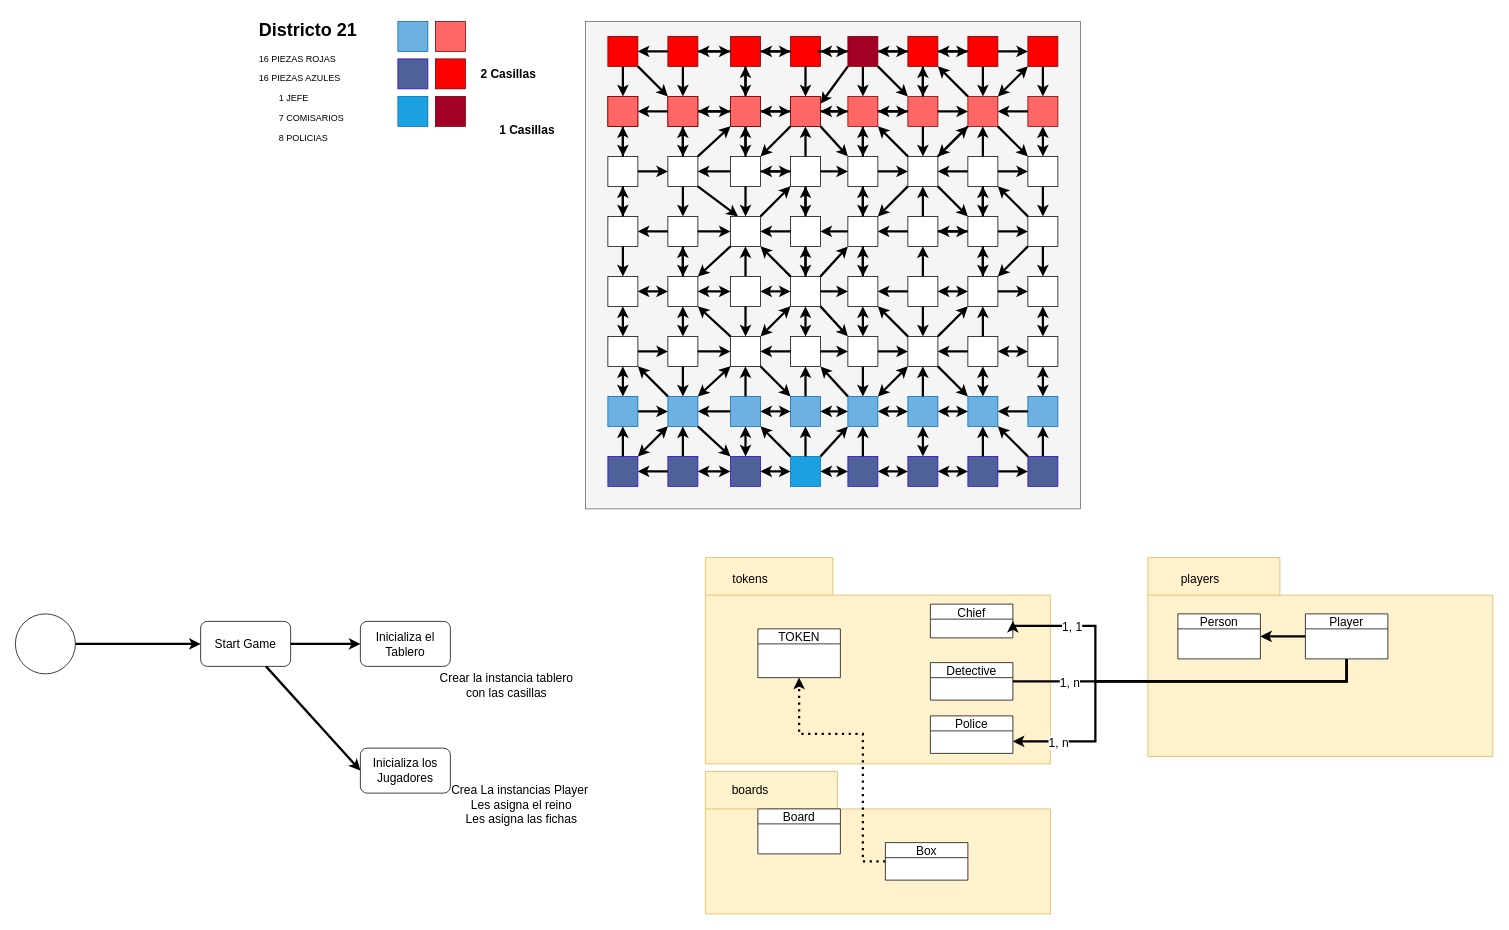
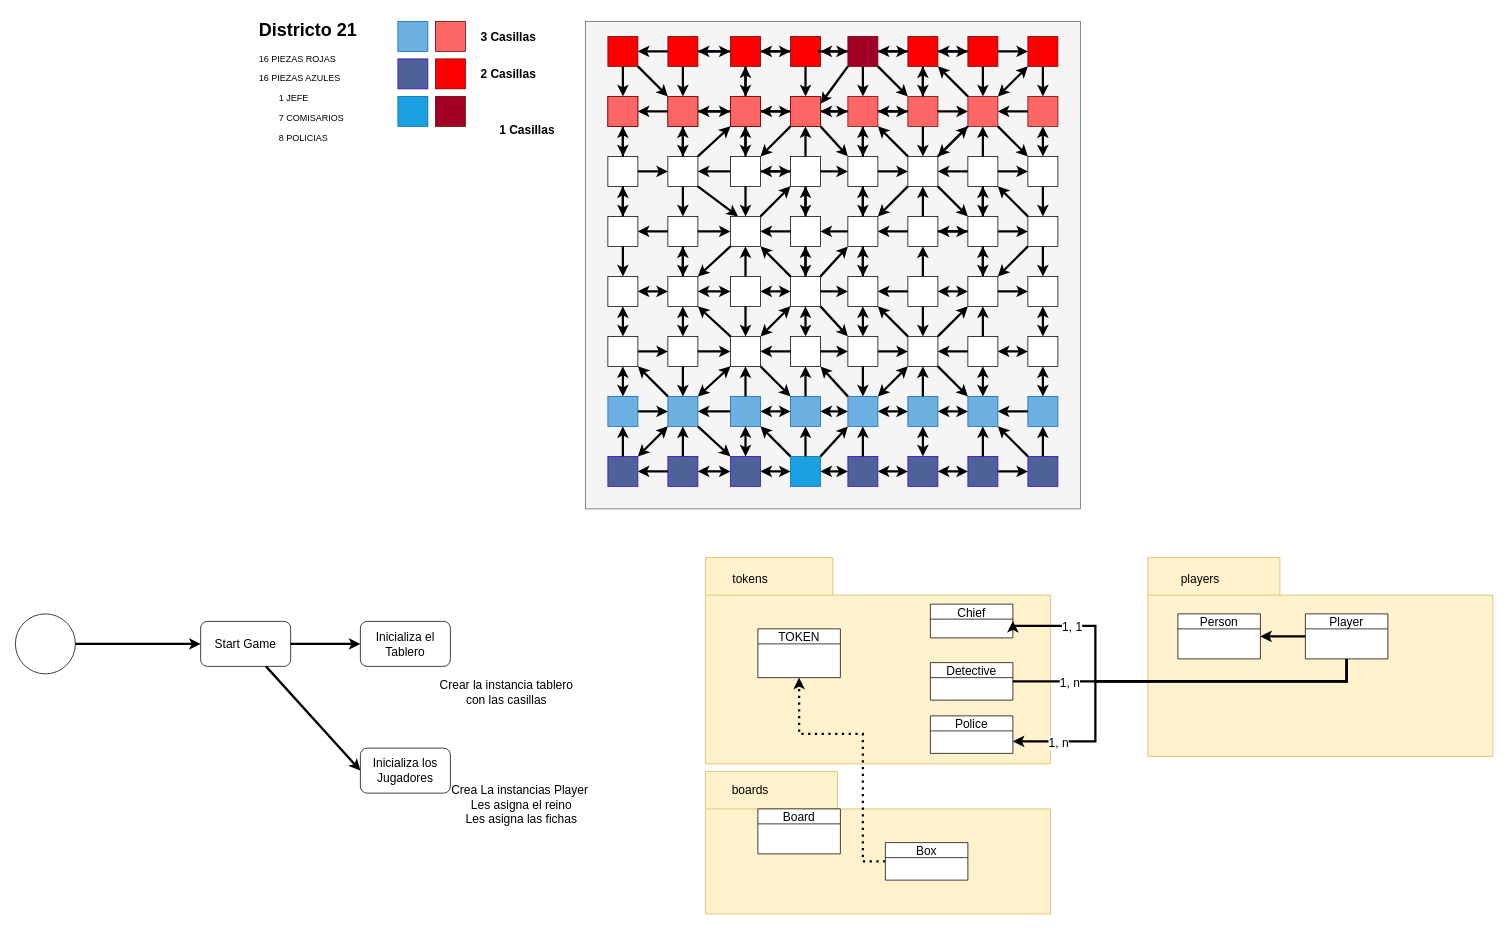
none -> (509, 36)
(507, 685) -> (507, 693)
